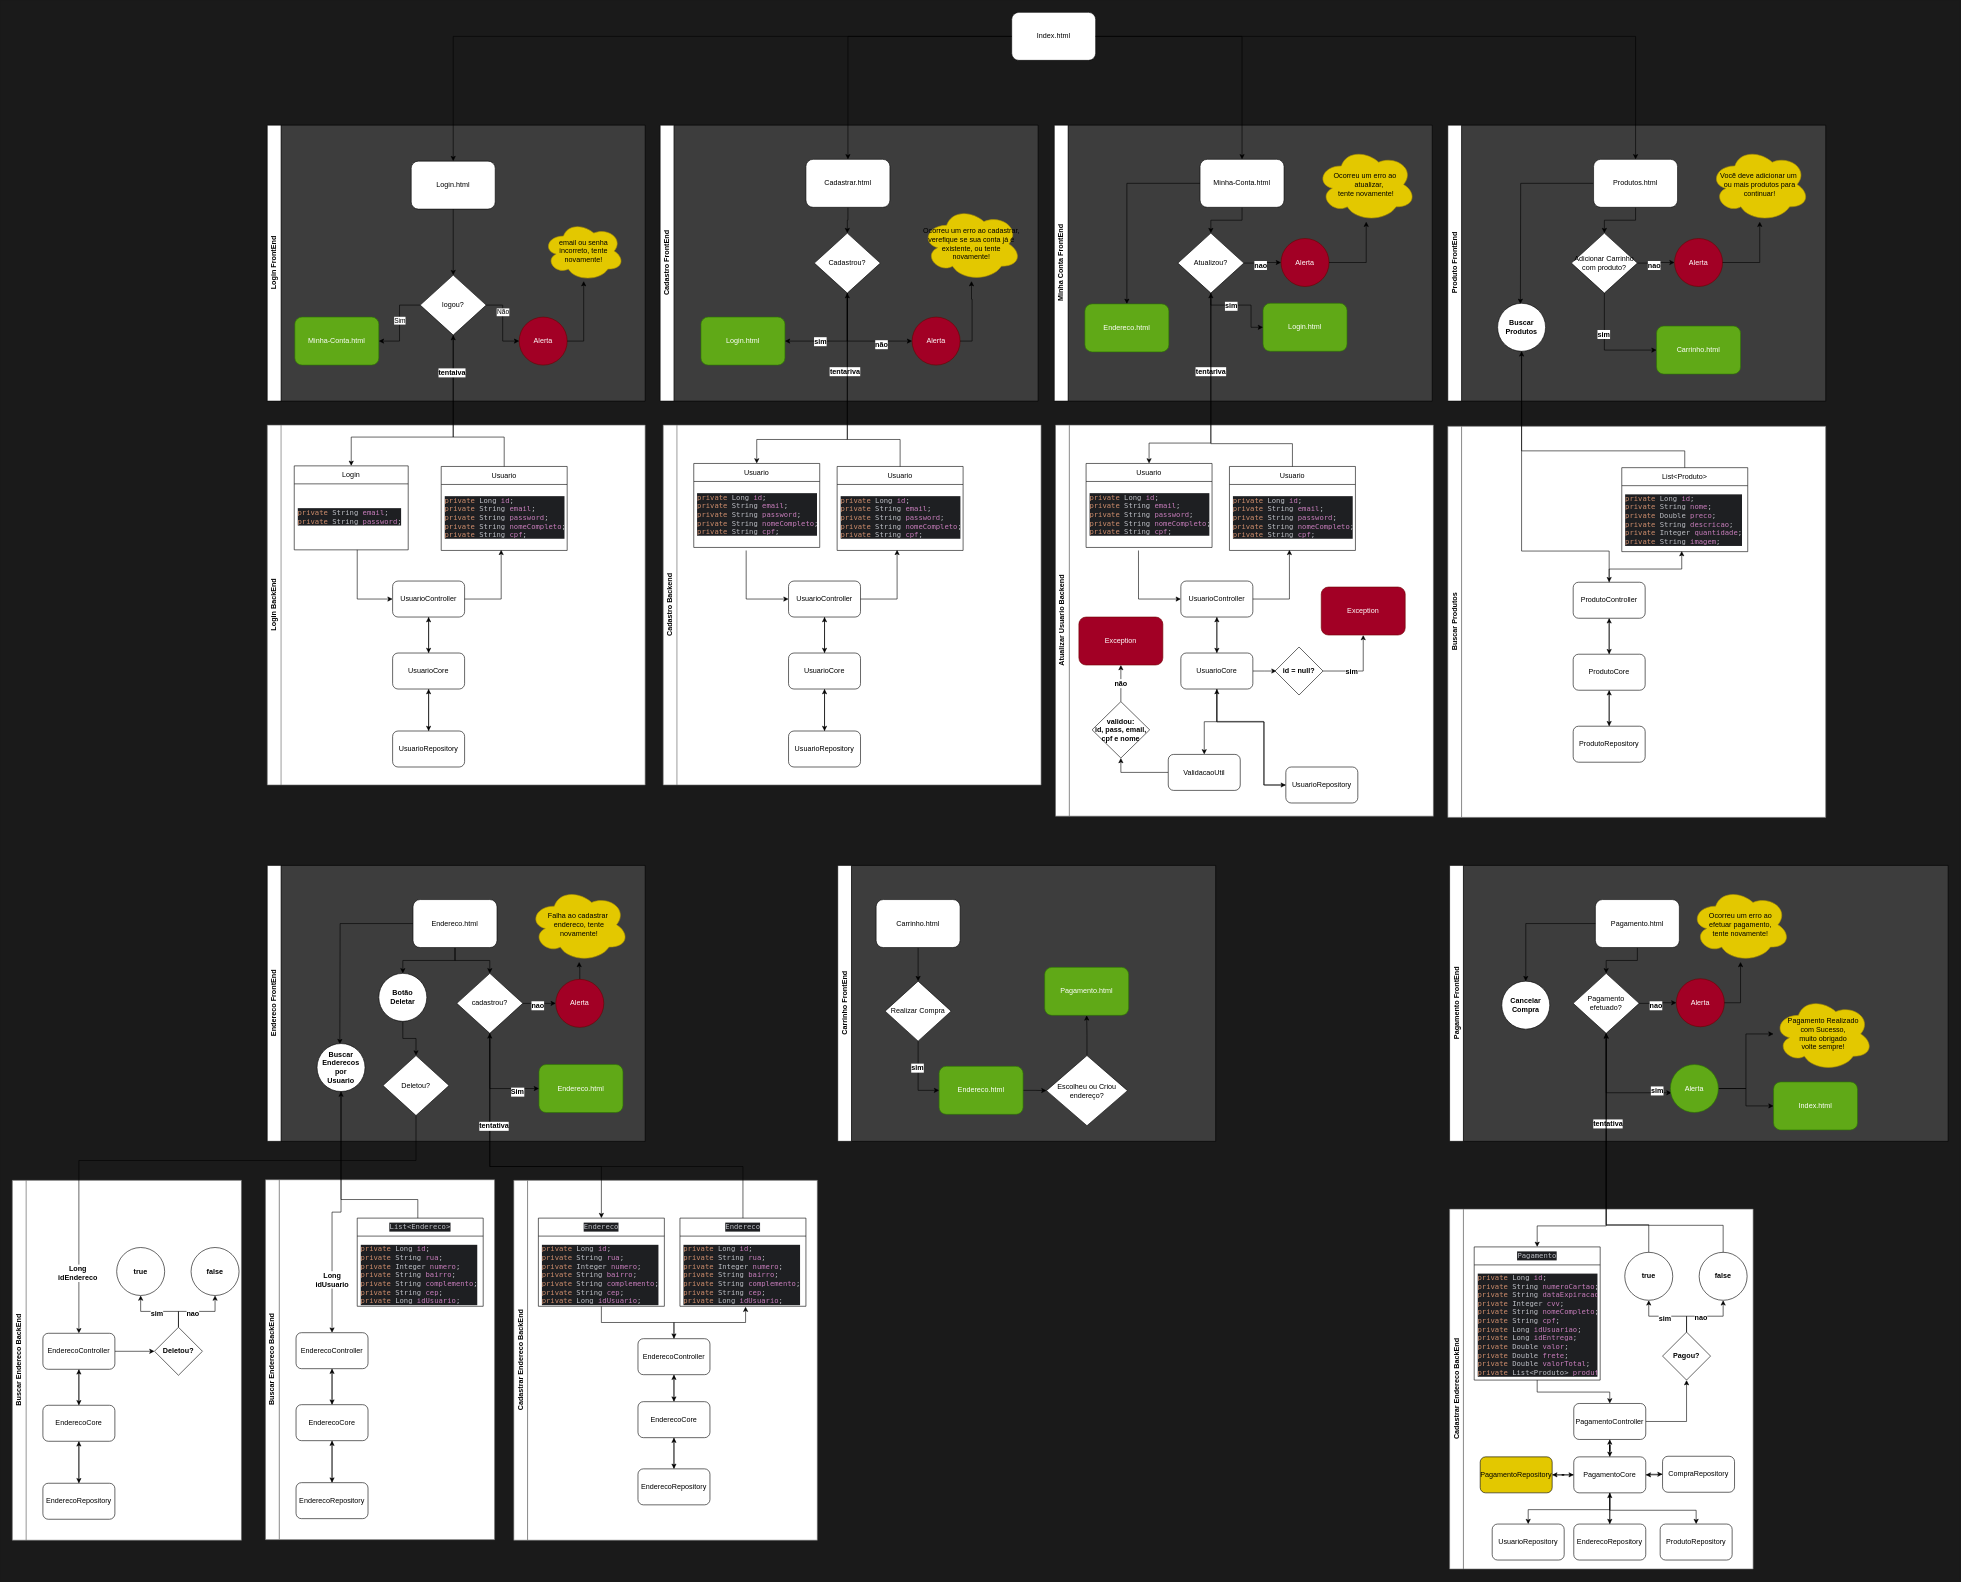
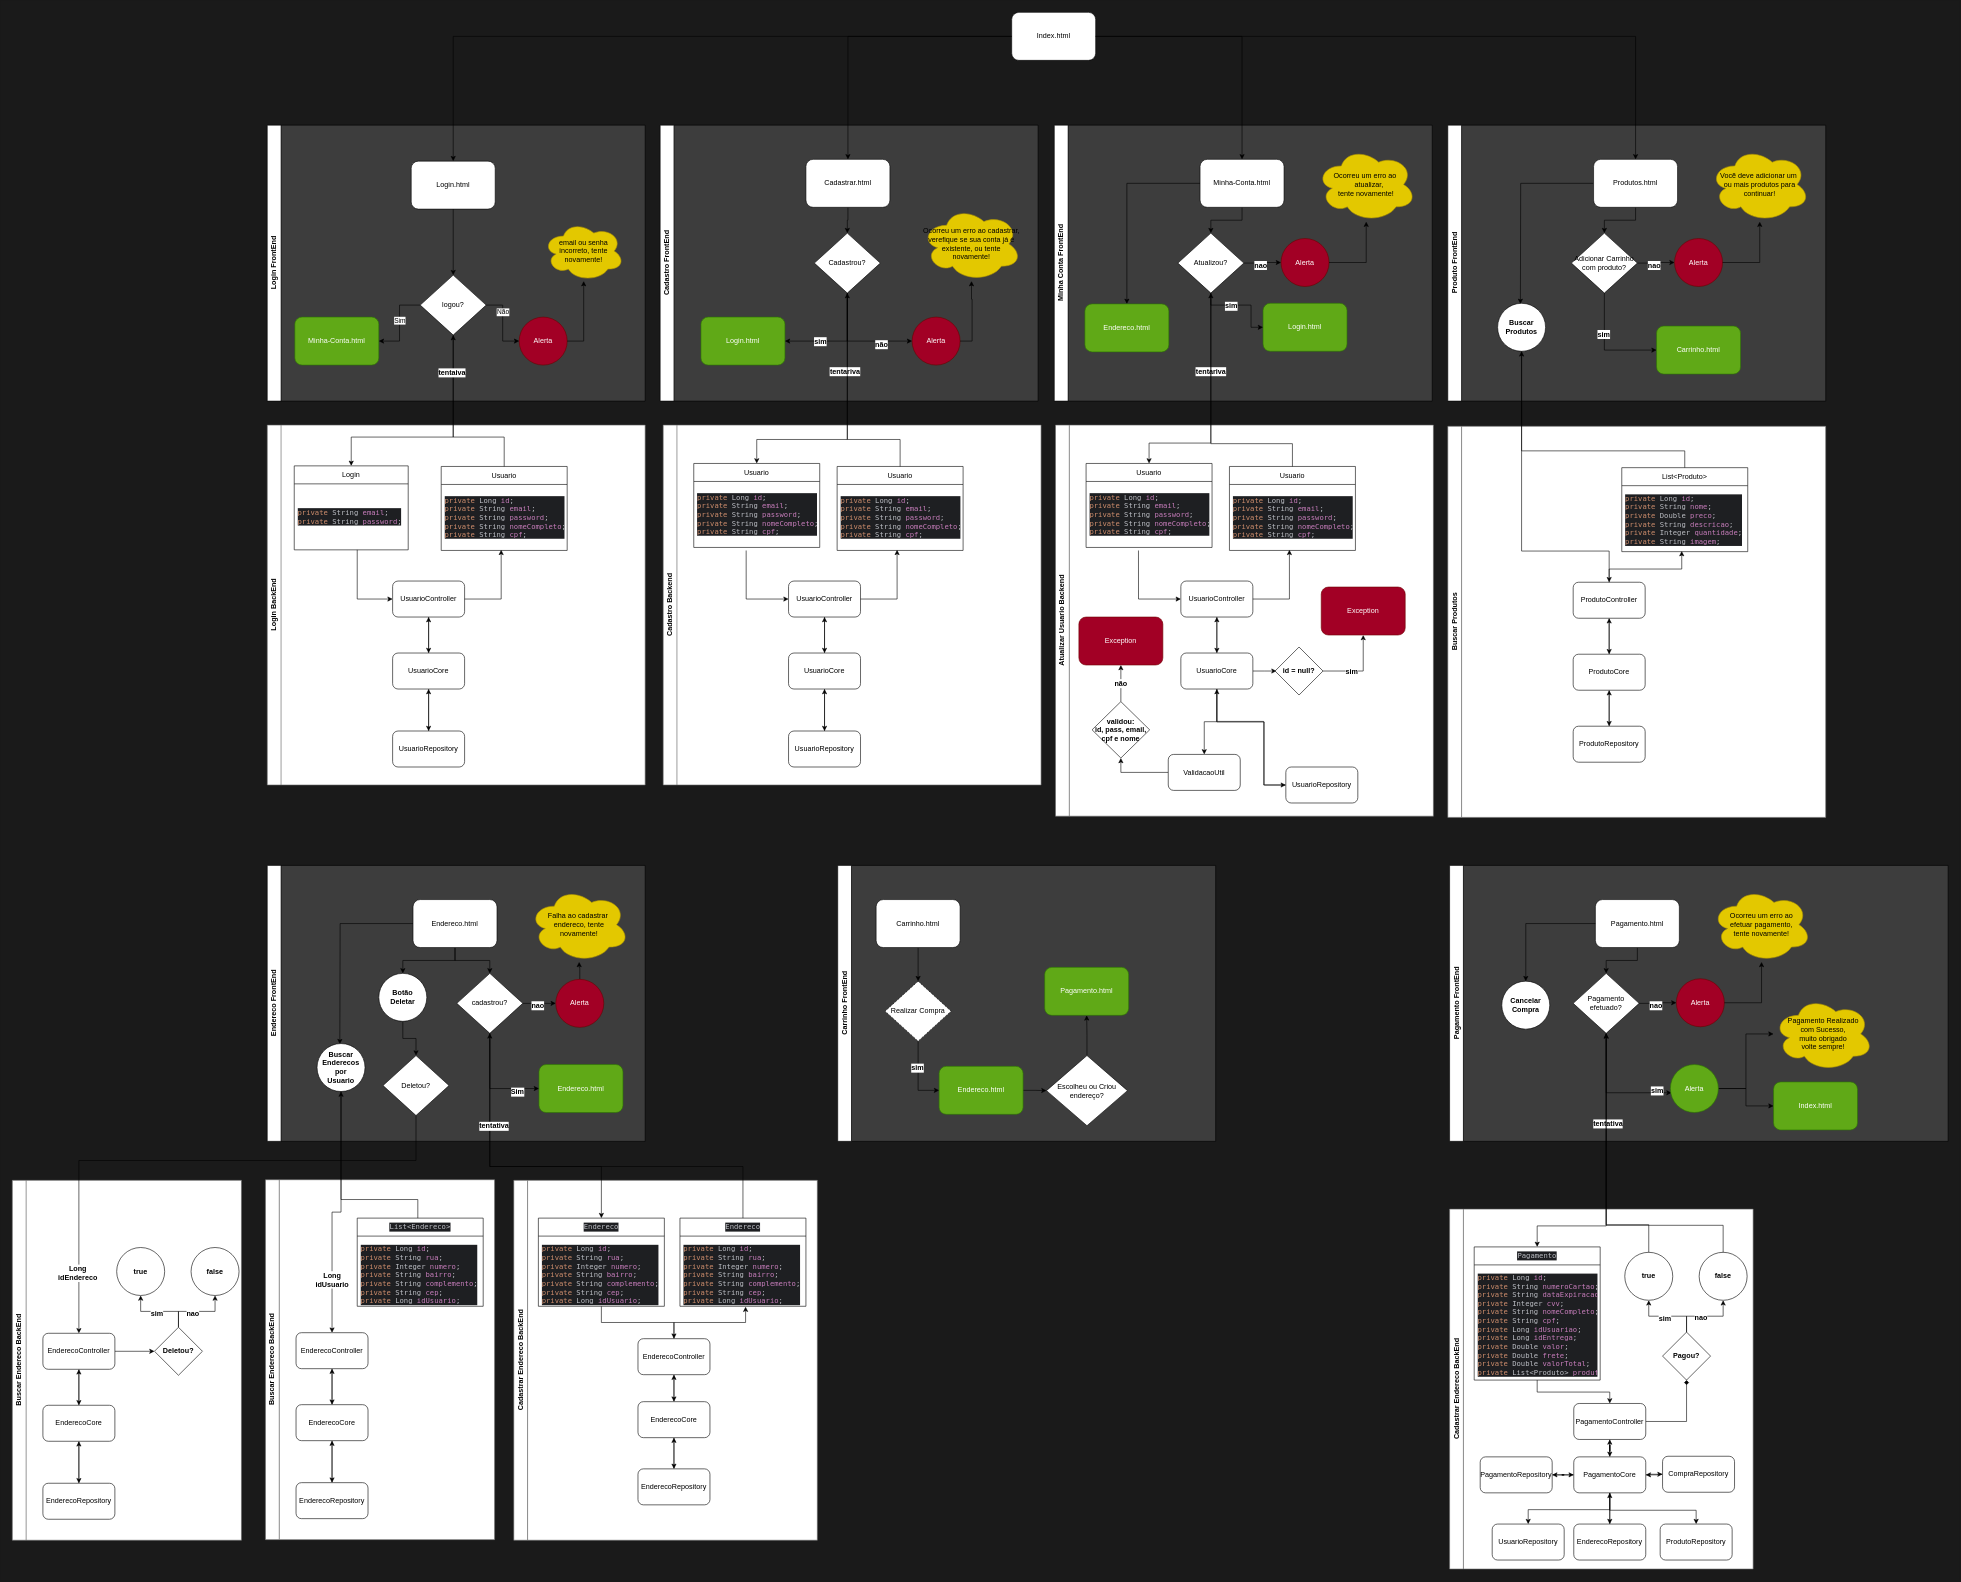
(1741, 925) -> (1762, 925)
(918, 1011) -> (918, 1011)
(1687, 1385) -> (1687, 1386)
(1517, 1475) -> (1517, 1475)
